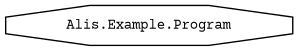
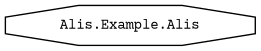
(149, 25) -> (130, 25)
